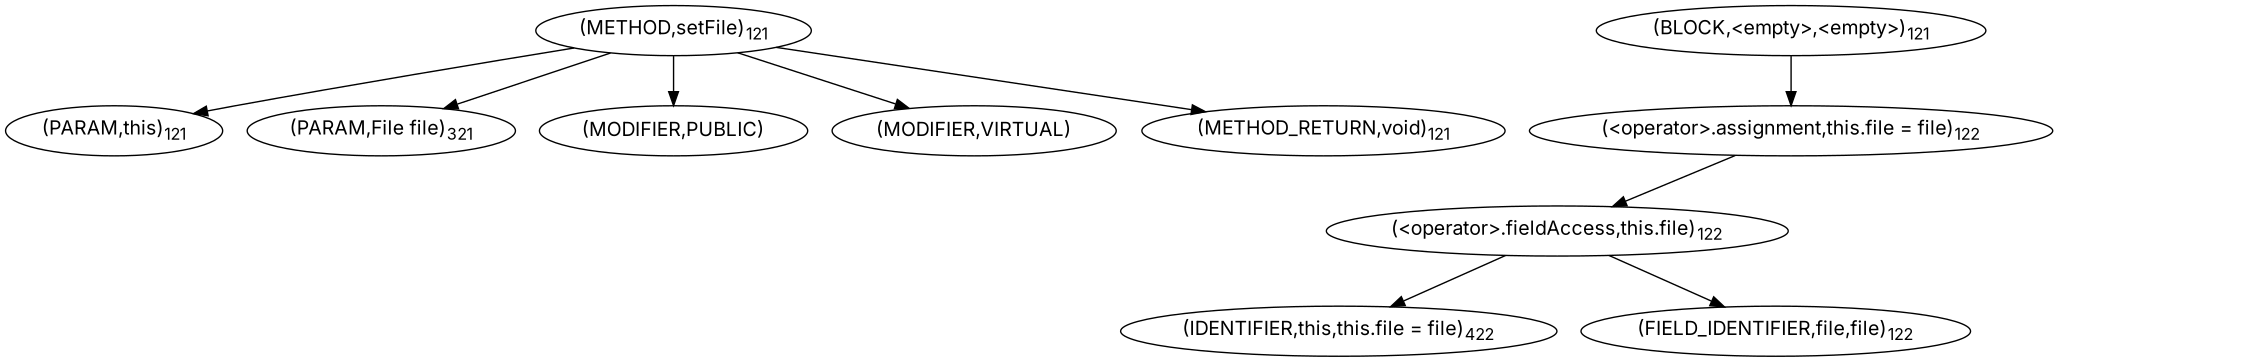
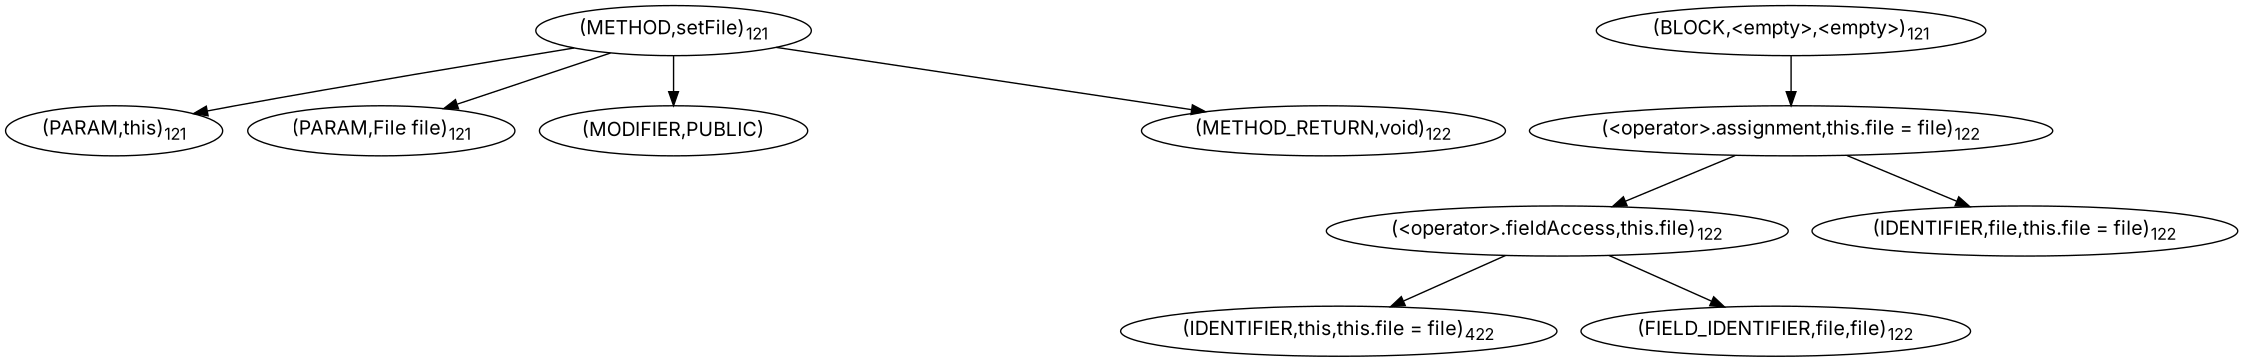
(460, 129) -> (460, 129)
(1439, 129) -> (1439, 129)
(974, 131) -> none
none -> (2025, 231)
